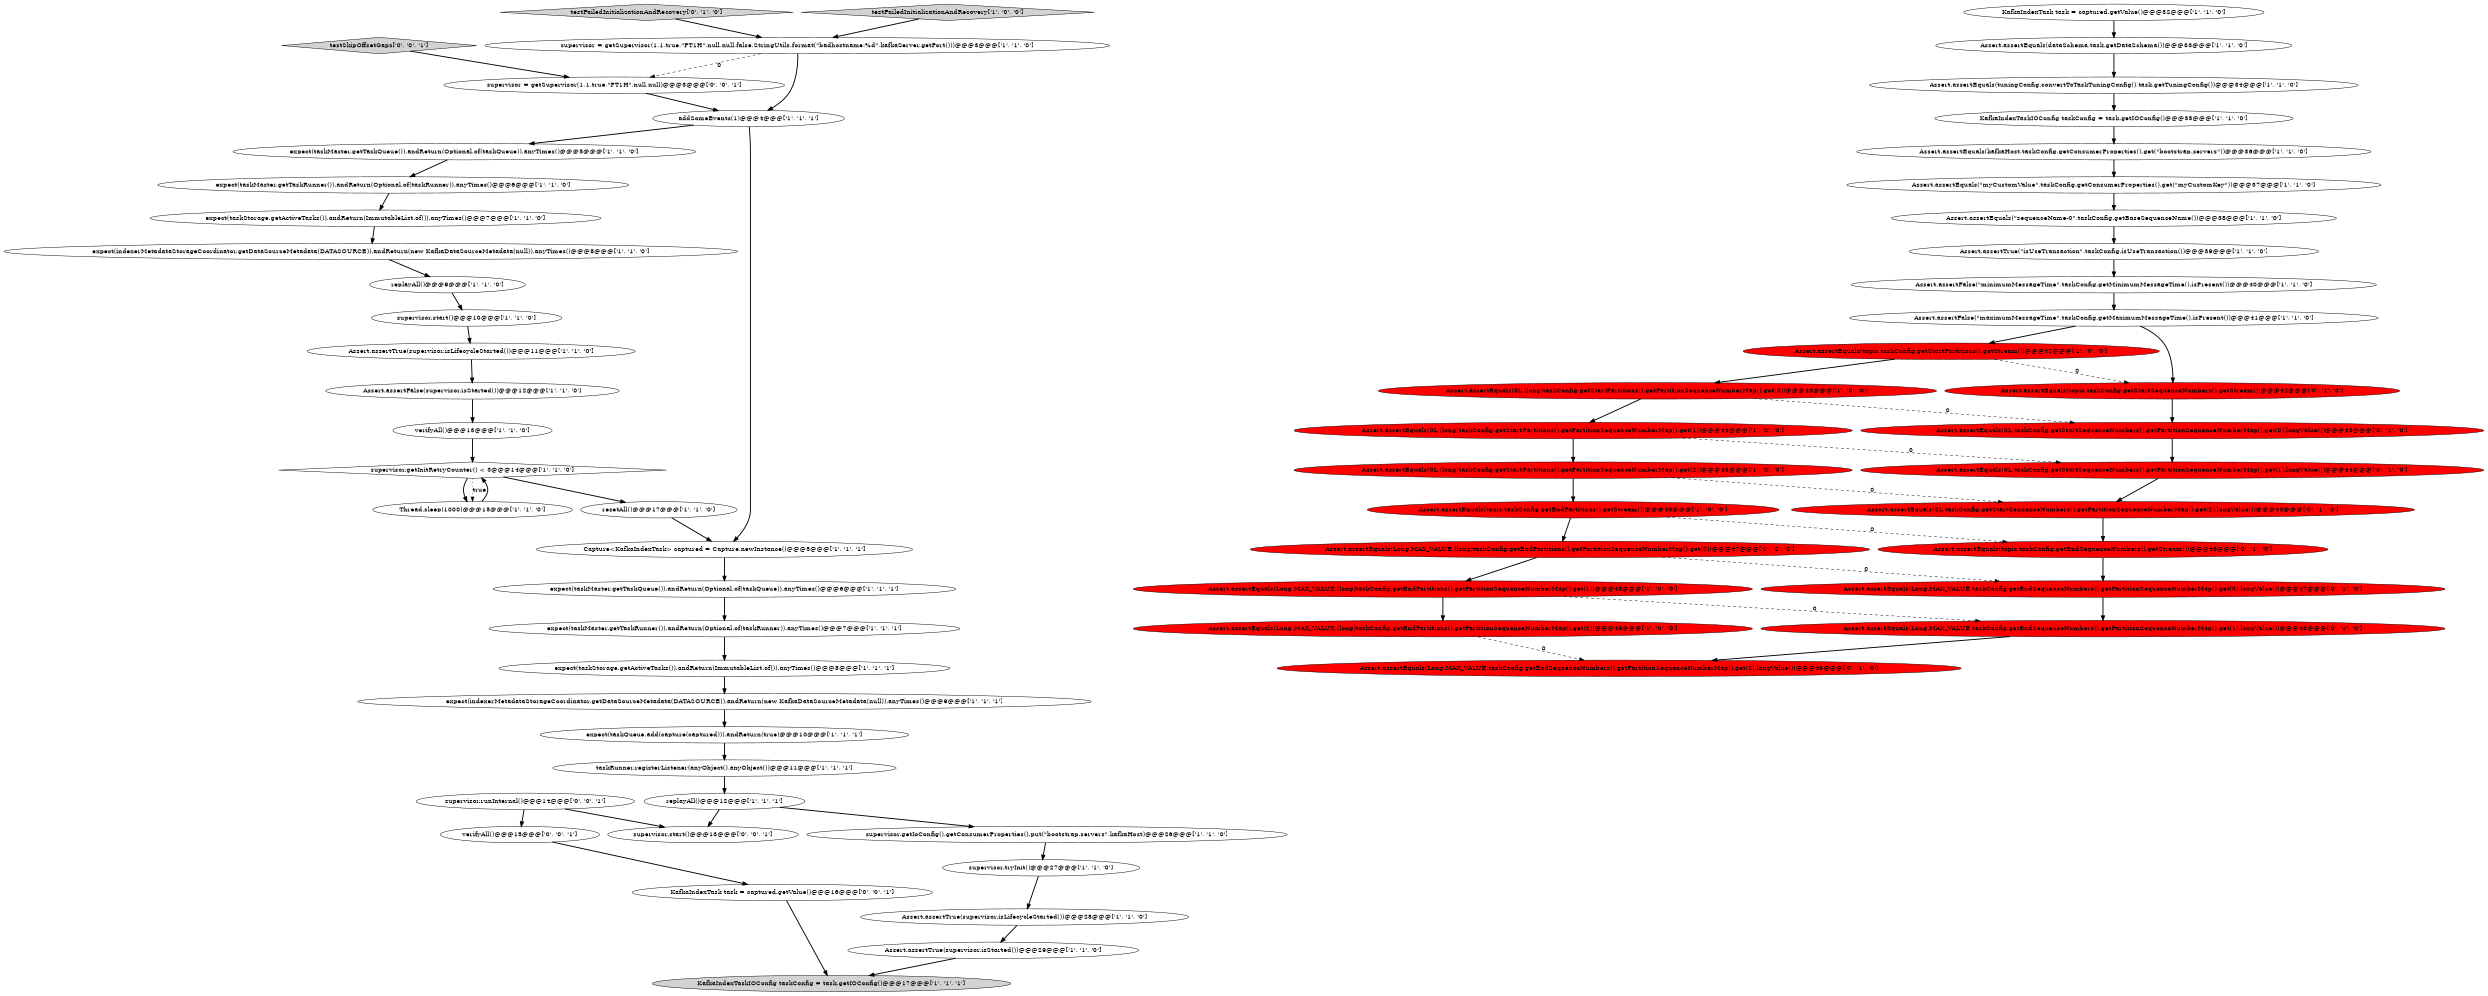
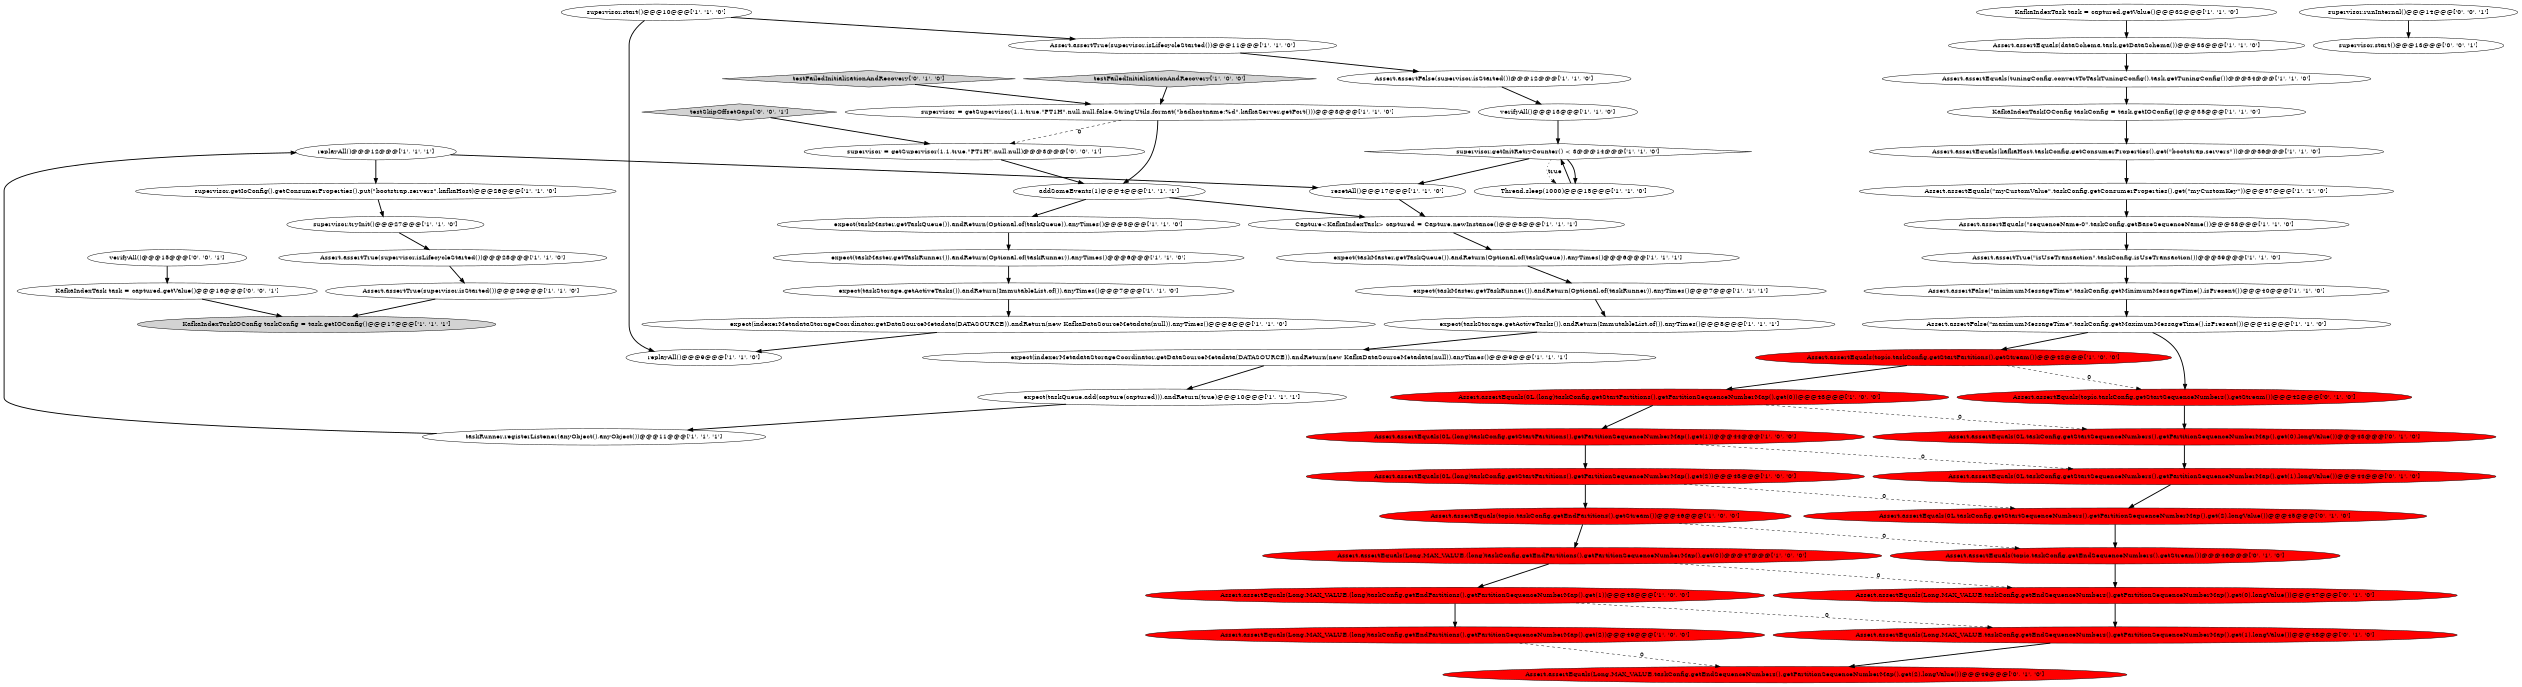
(456, 299) -> (629, 187)
(523, 816) -> none
(715, 816) -> (882, 170)
